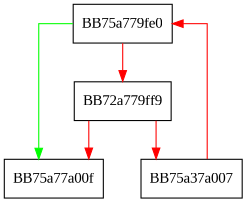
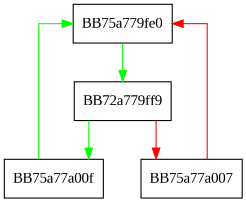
(123, 57) -> (123, 57)
(39, 69) -> (39, 80)
(89, 134) -> (89, 134)
(192, 179) -> (192, 179)
